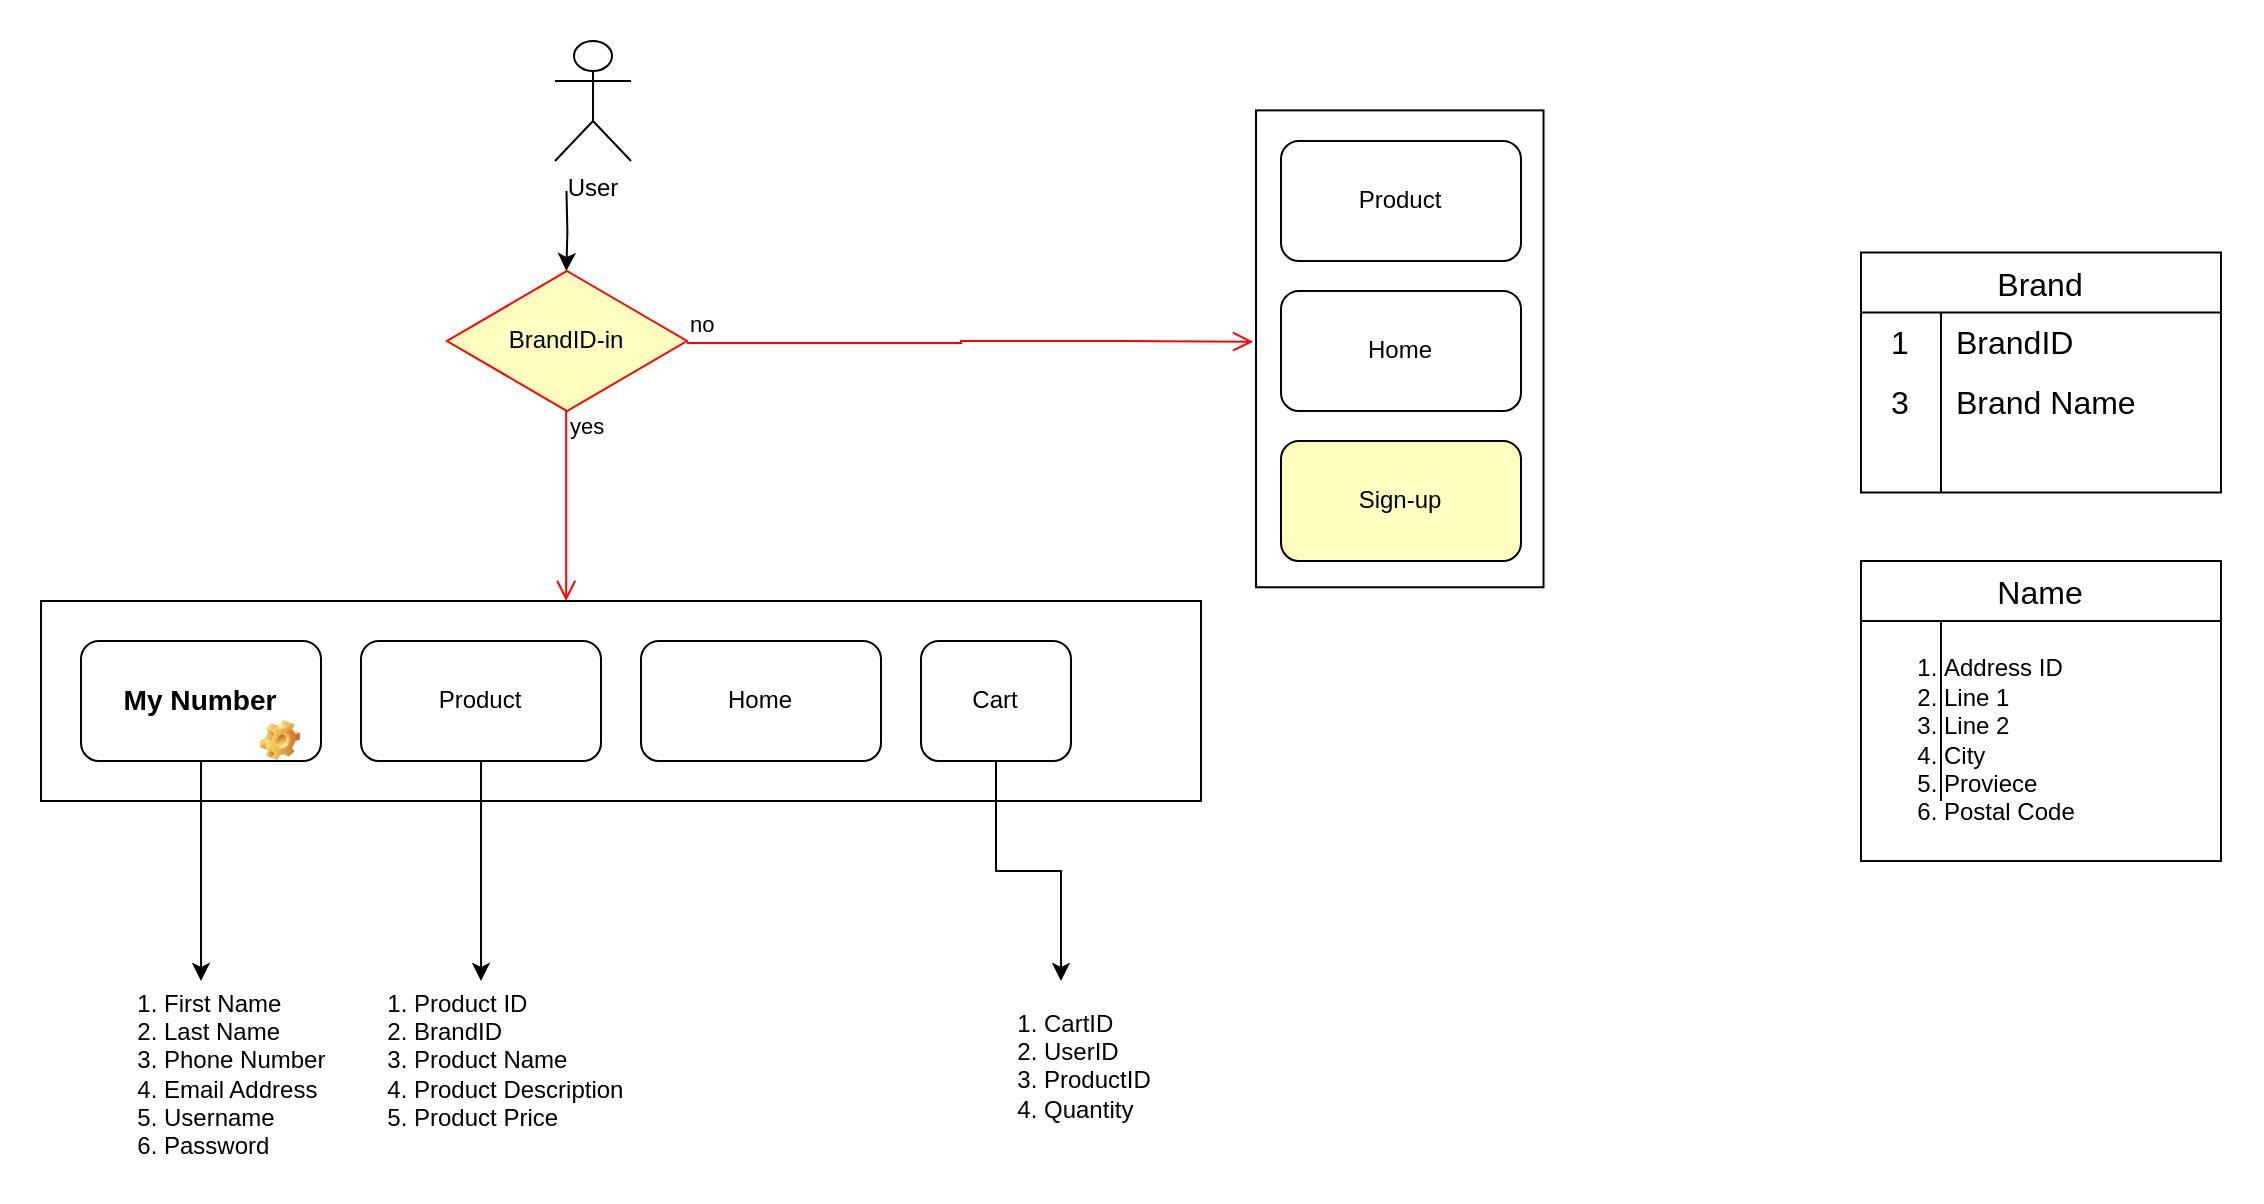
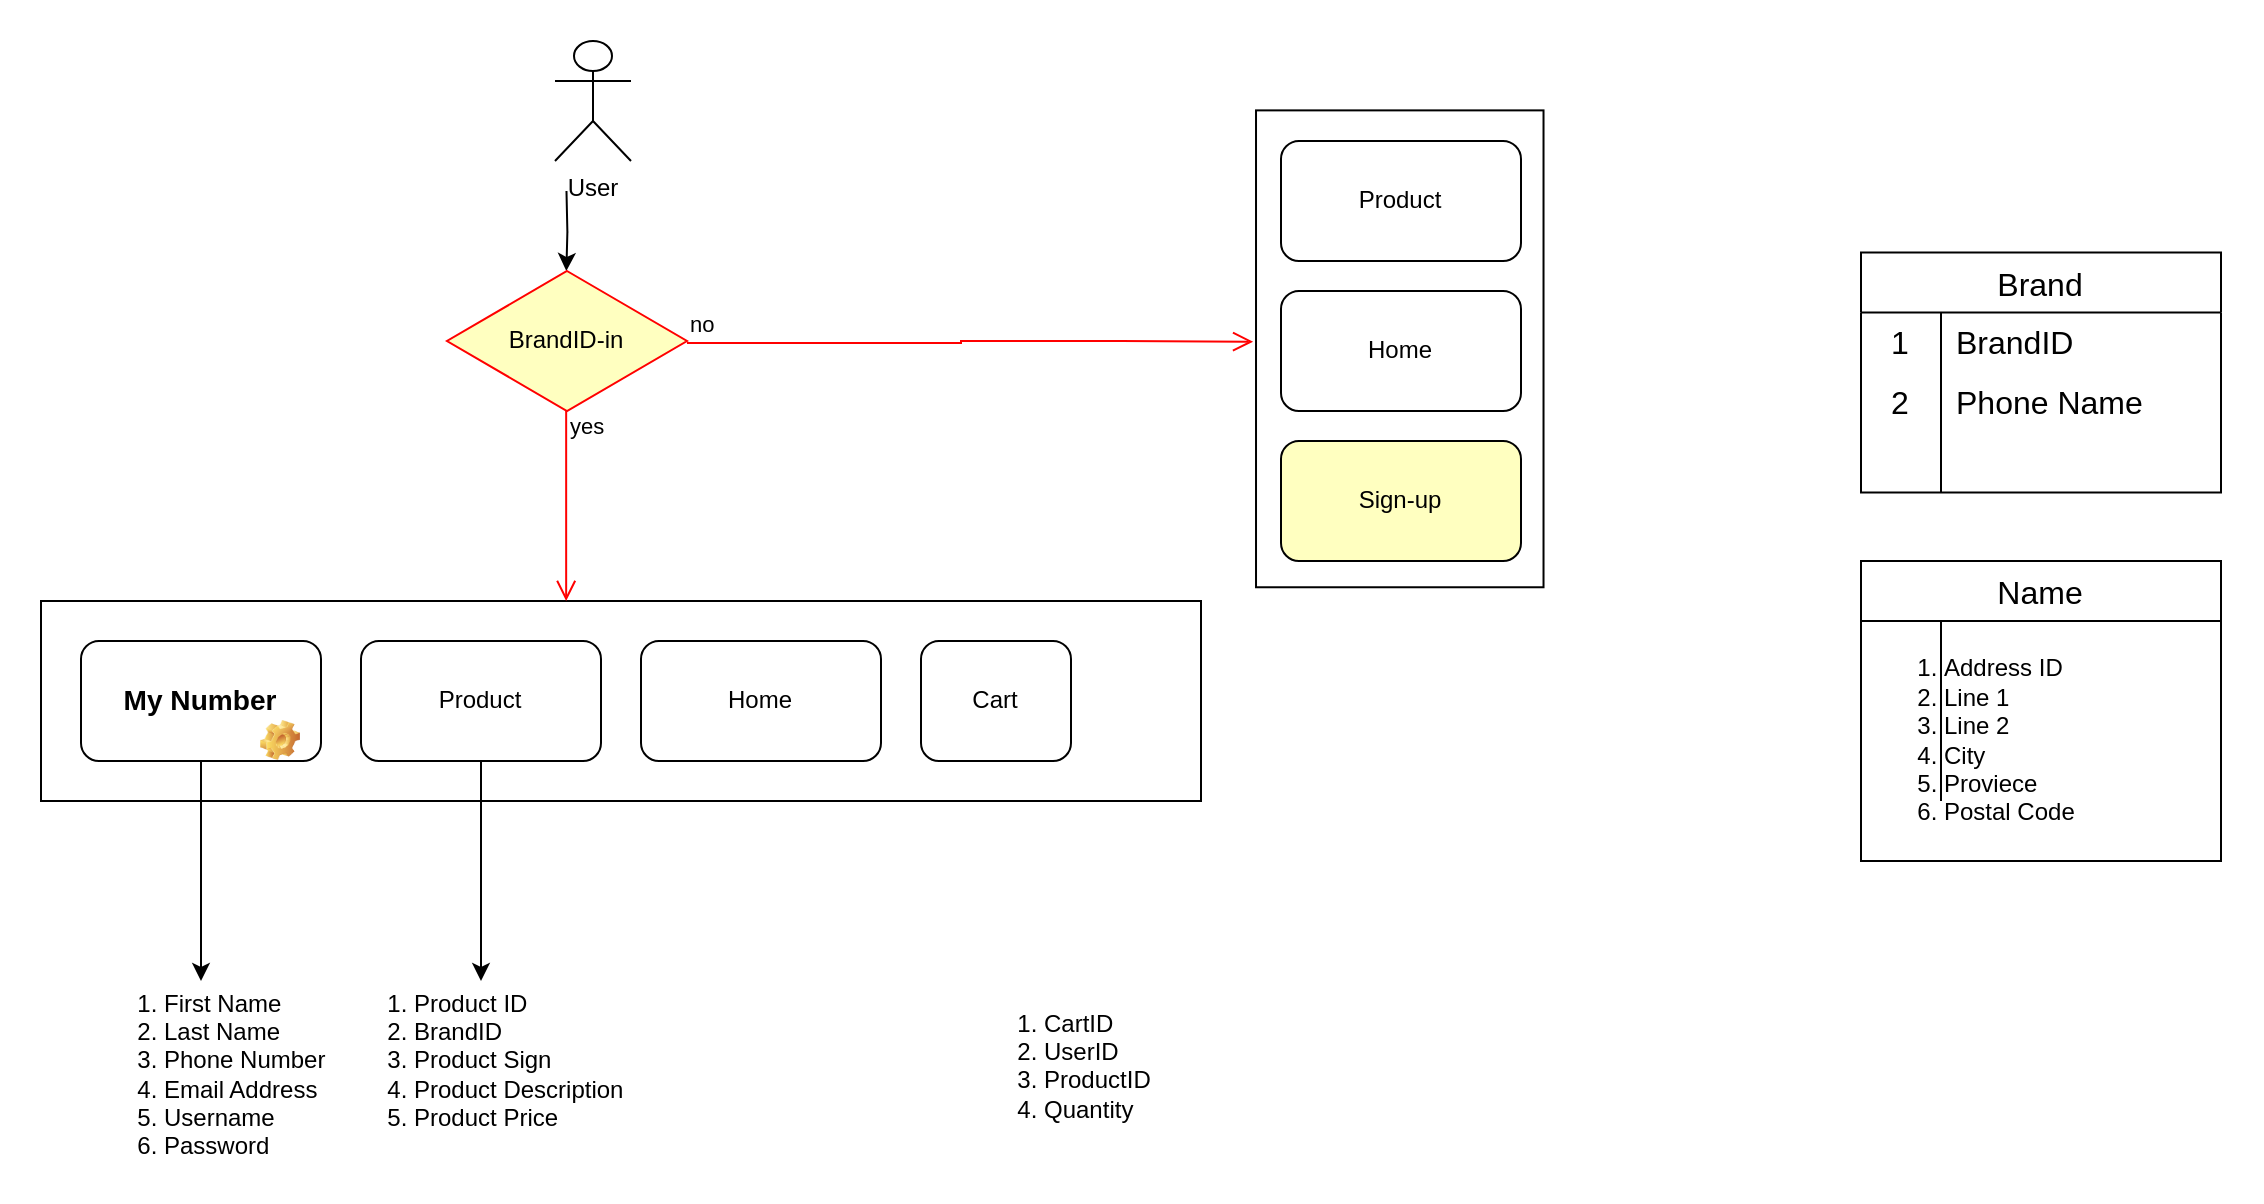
(1901, 403) -> (1901, 403)
(2042, 403) -> (2042, 403)
(1022, 871) -> none
(453, 1051) -> (453, 1051)
